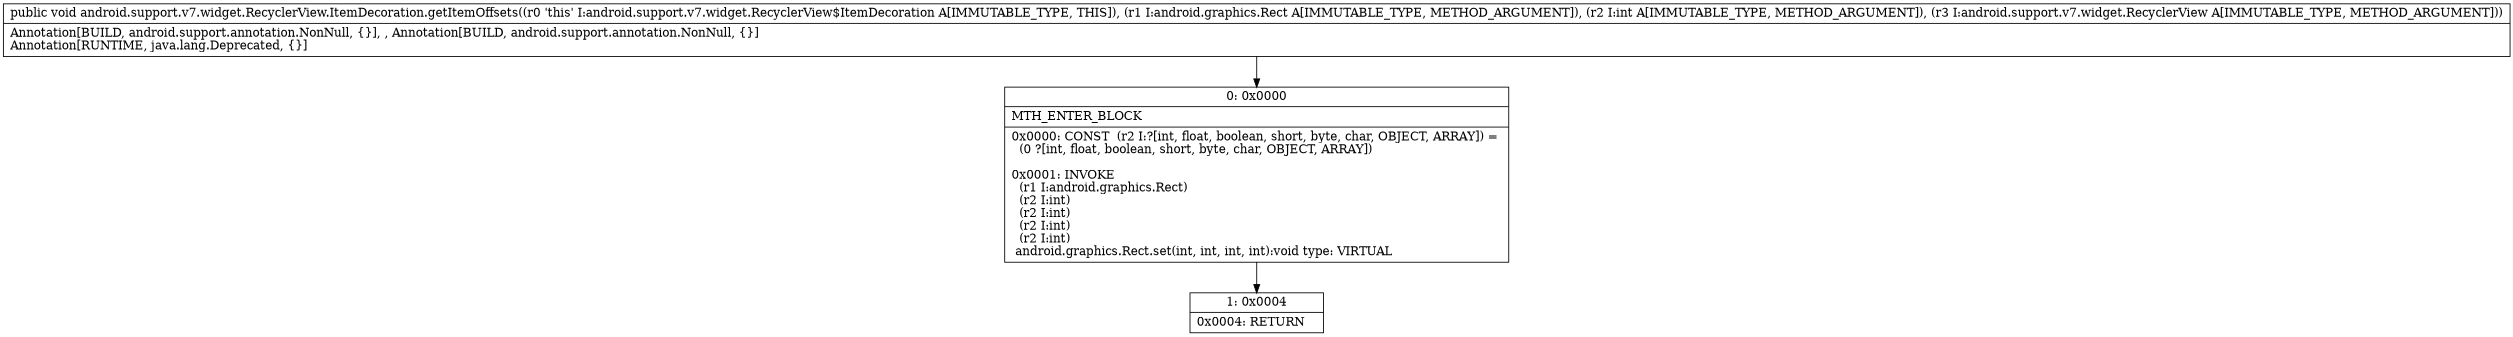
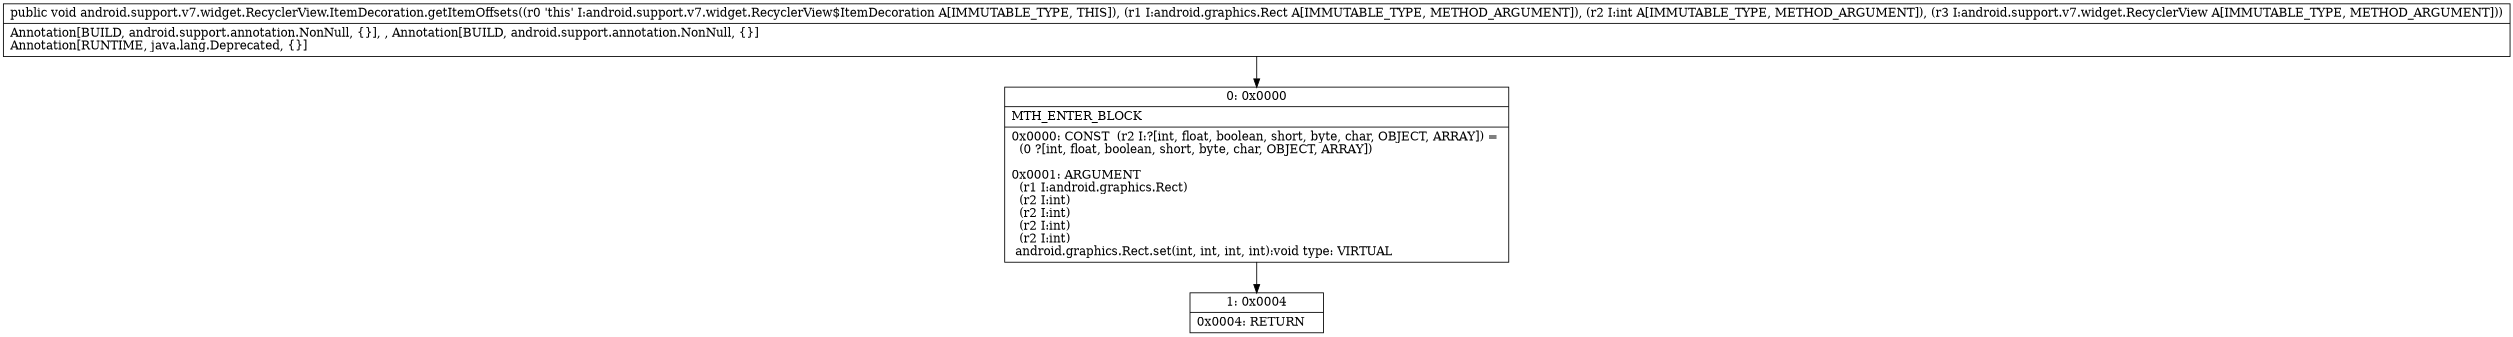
(1067, 175) -> (1080, 175)
